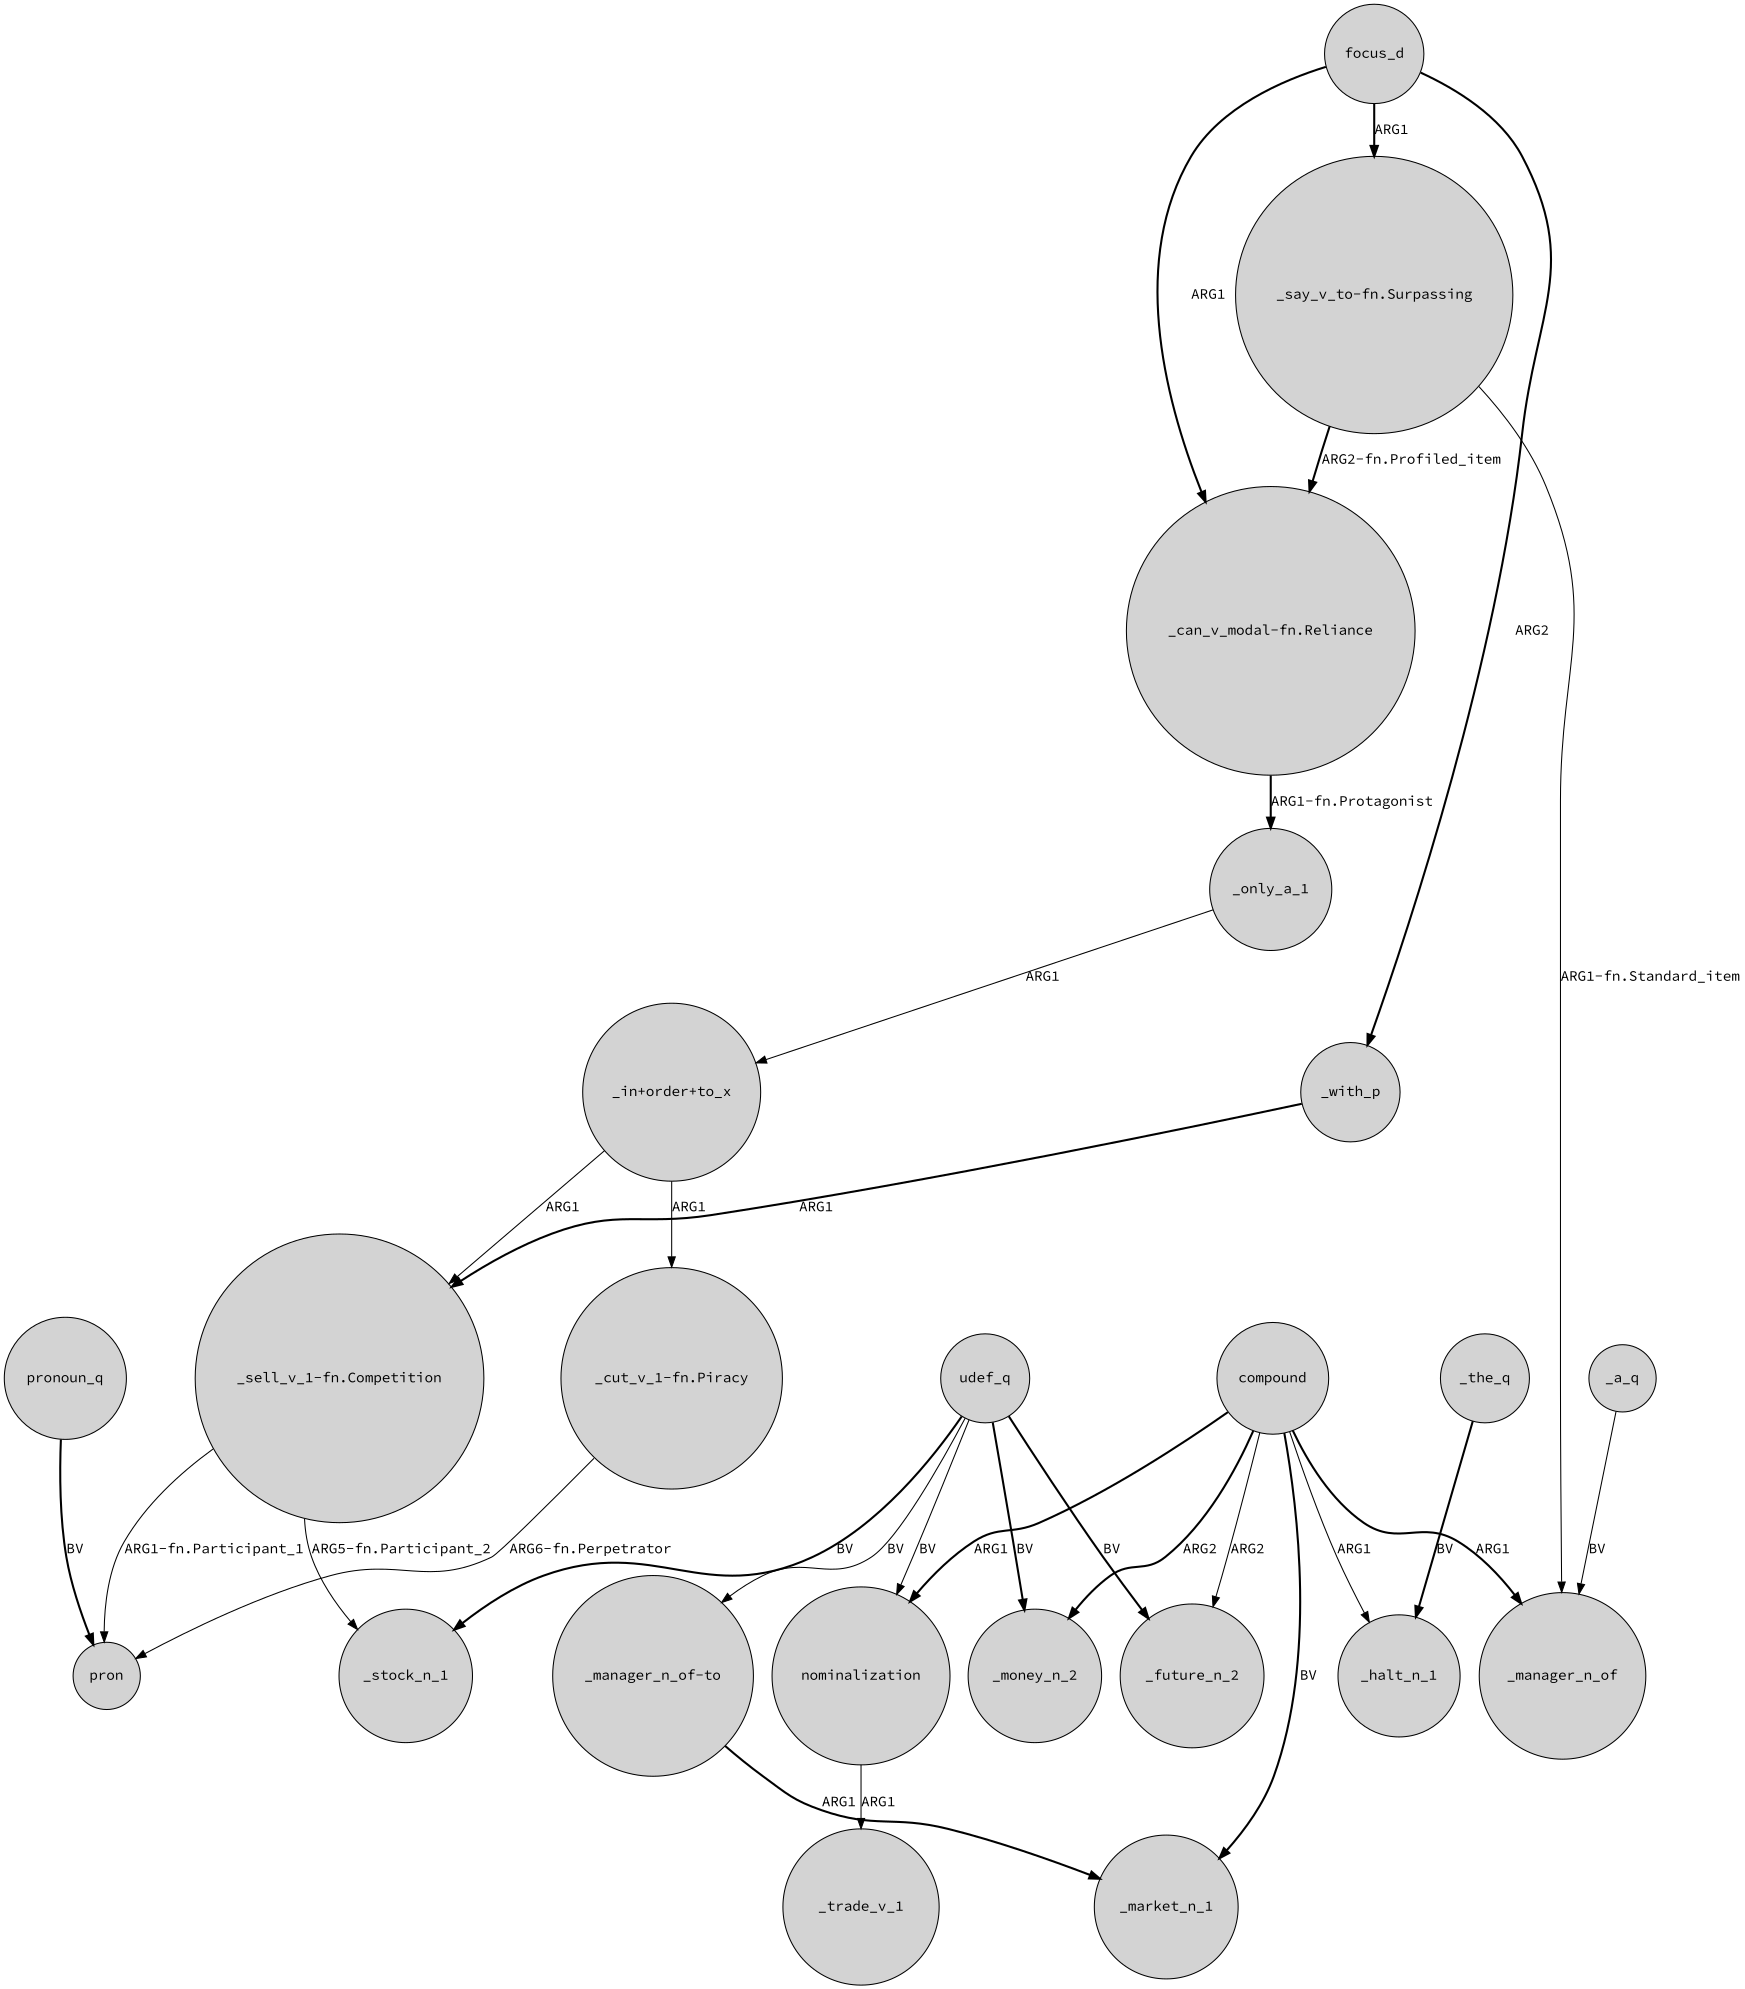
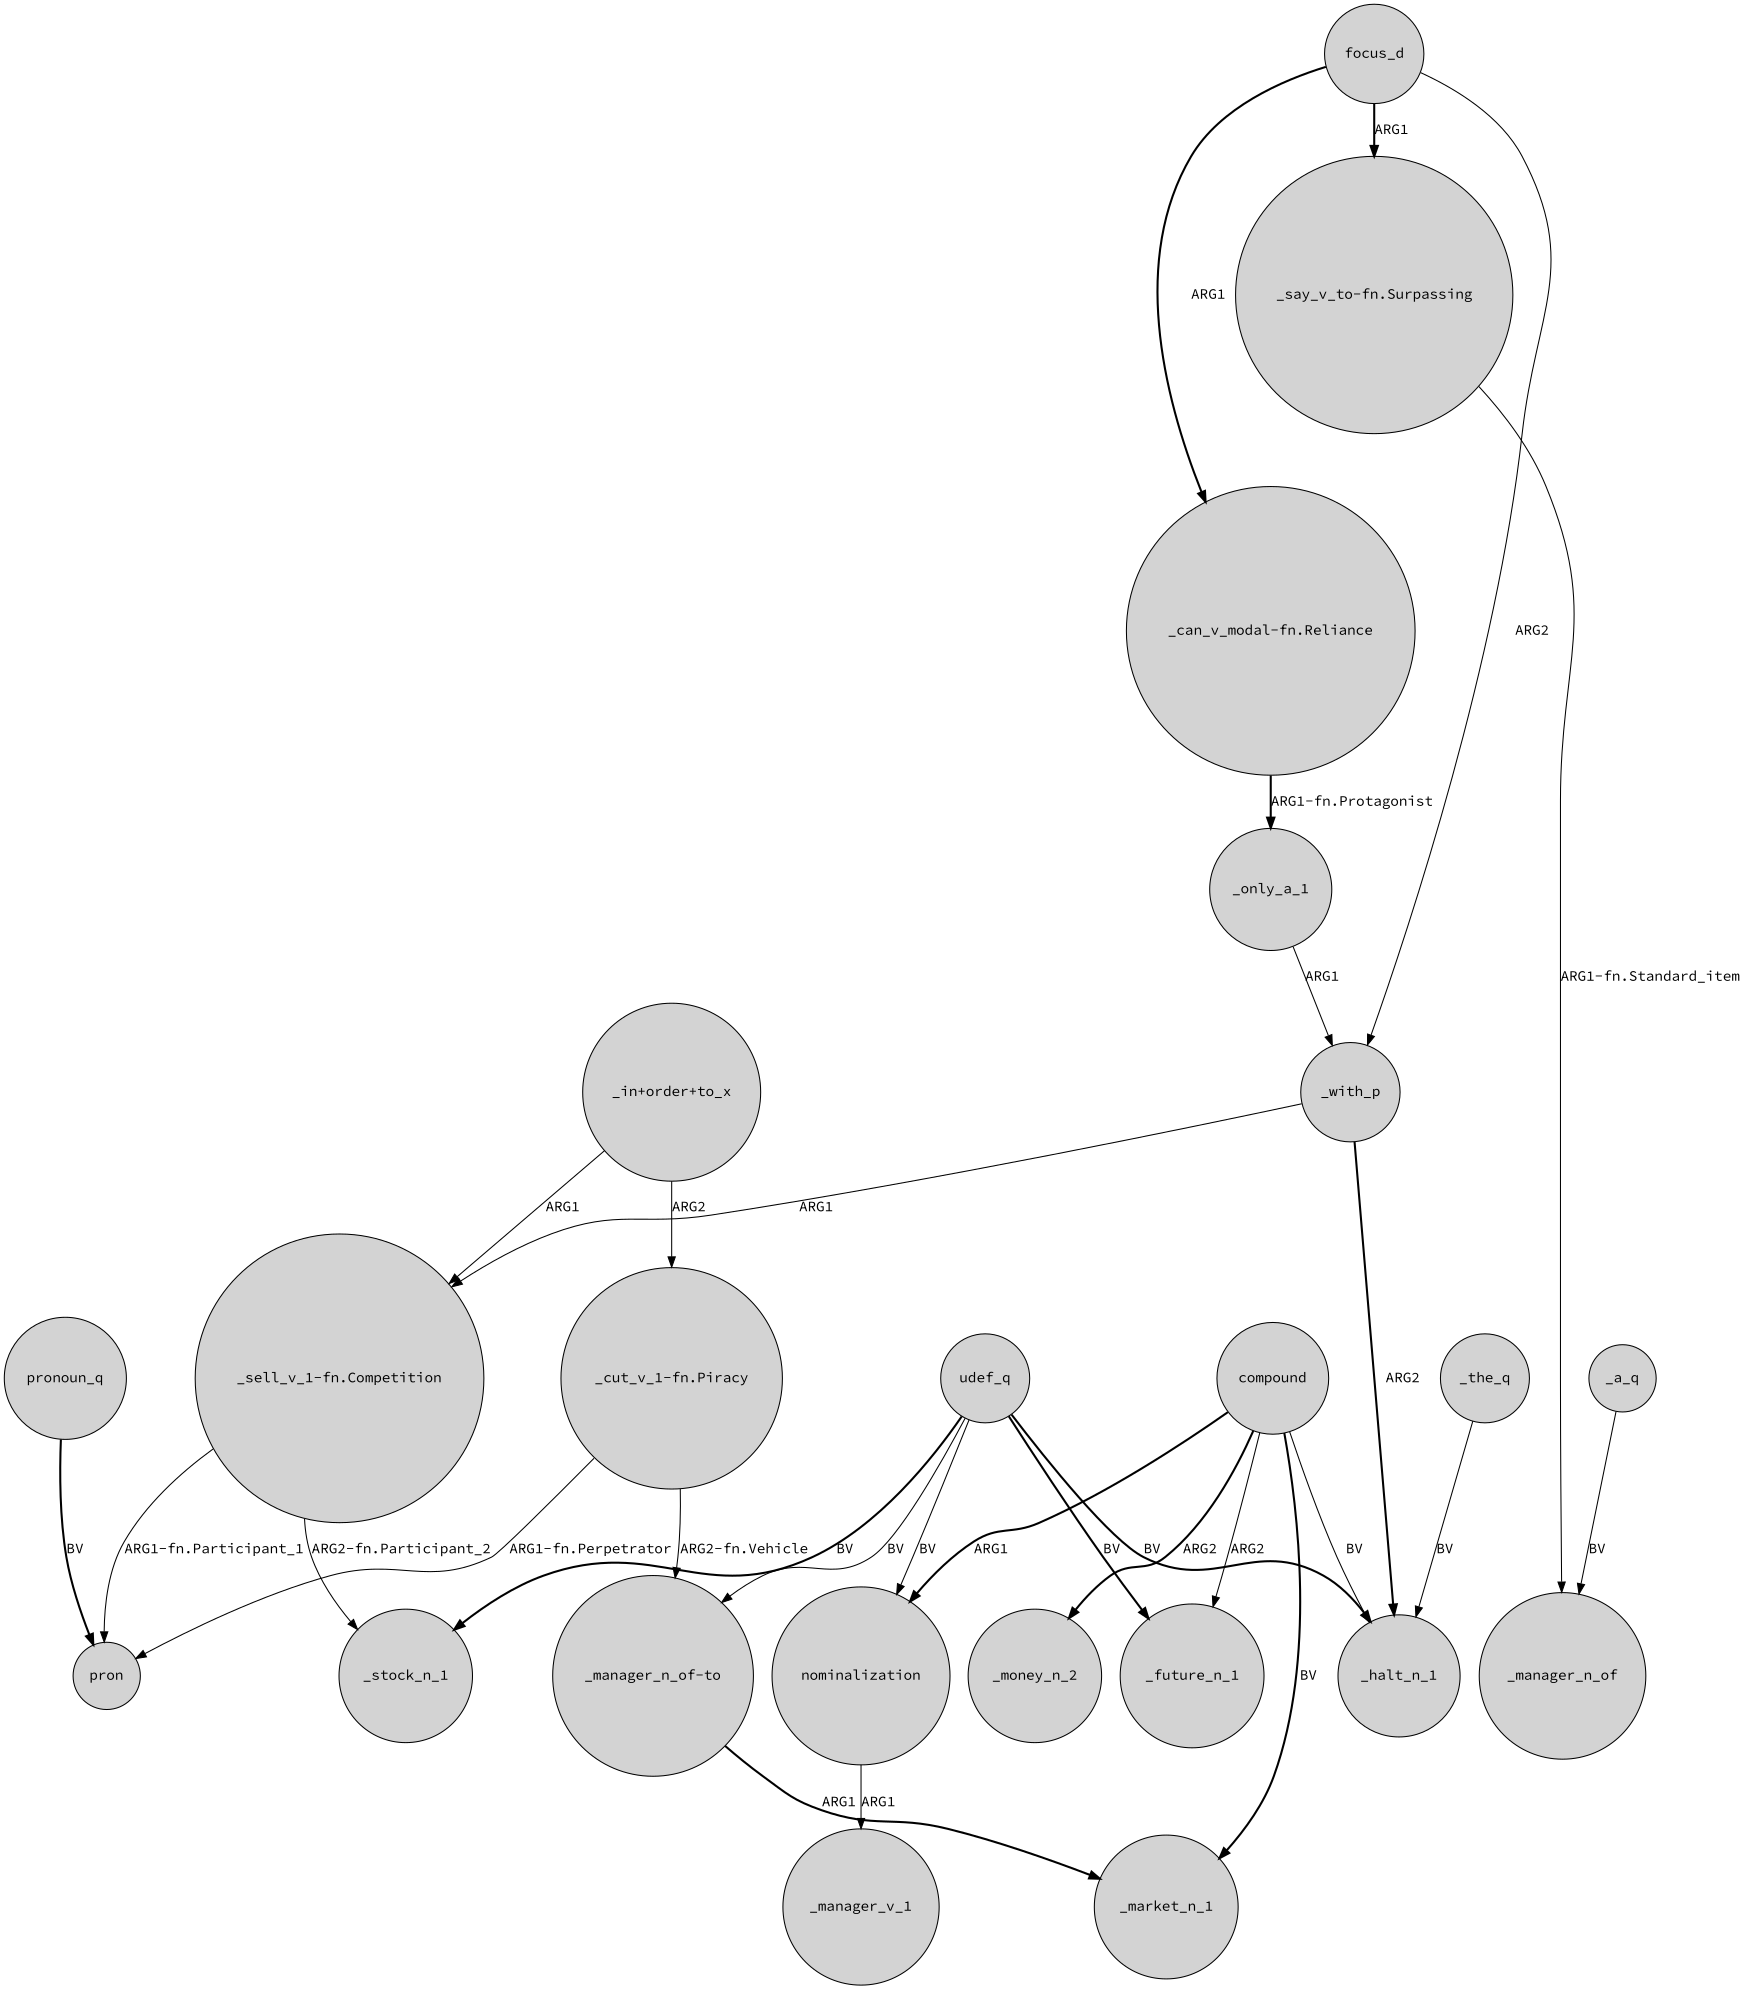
(1321, 454) -> none
(1507, 534) -> (1507, 534)
(990, 985) -> (1311, 991)
(877, 1187) -> (877, 1187)
(689, 1207) -> (689, 1207)
none -> (1374, 1373)
(1008, 1511) -> (1165, 1565)
(1446, 1514) -> (1446, 1514)
none -> (680, 1528)
(1391, 1533) -> none
(402, 1549) -> (402, 1549)
(590, 1549) -> (590, 1549)
(1355, 1549) -> (1355, 1549)
(1192, 1676) -> (1192, 1676)
(861, 1907) -> (861, 1907)
